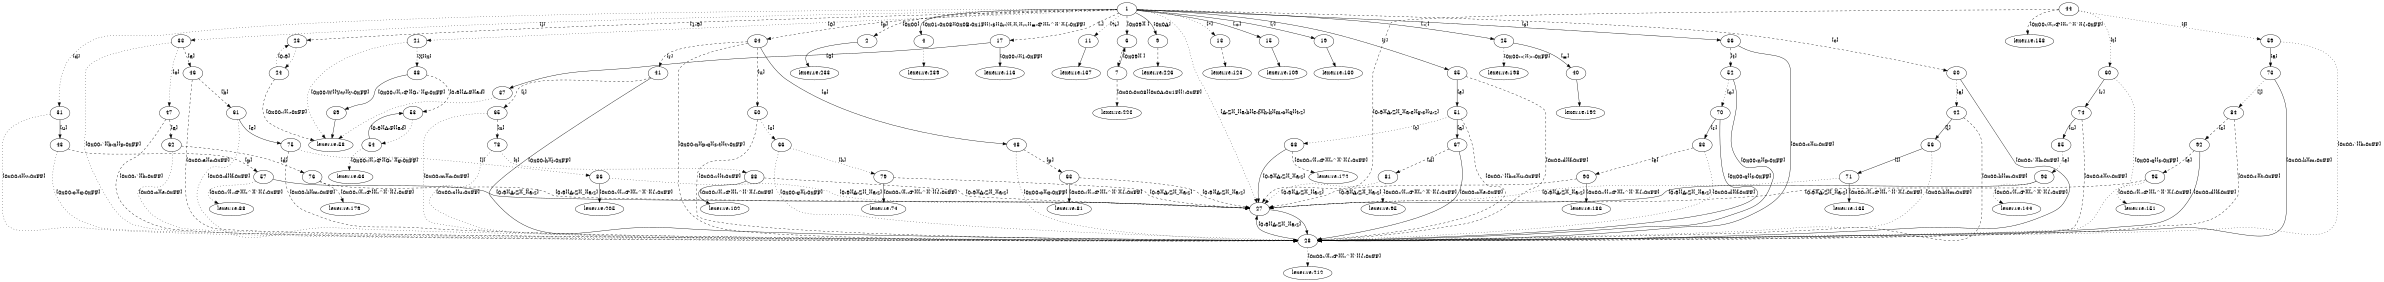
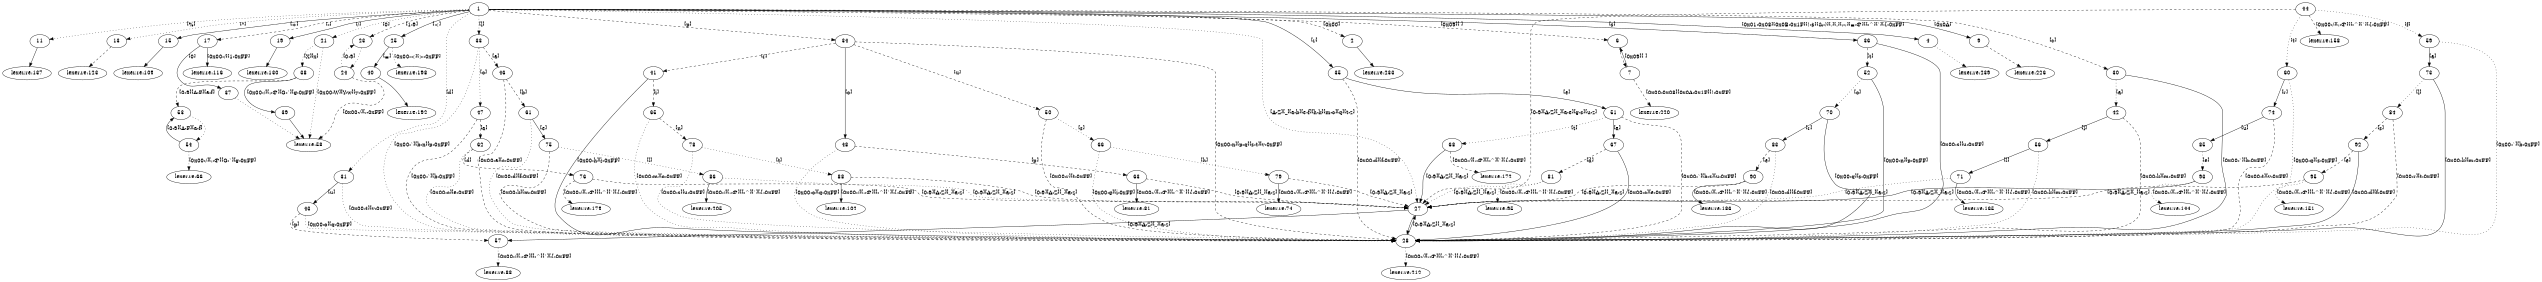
(539, 198) -> (960, 228)
